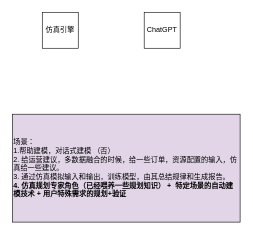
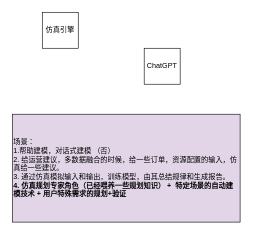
(162, 30) -> (162, 66)
